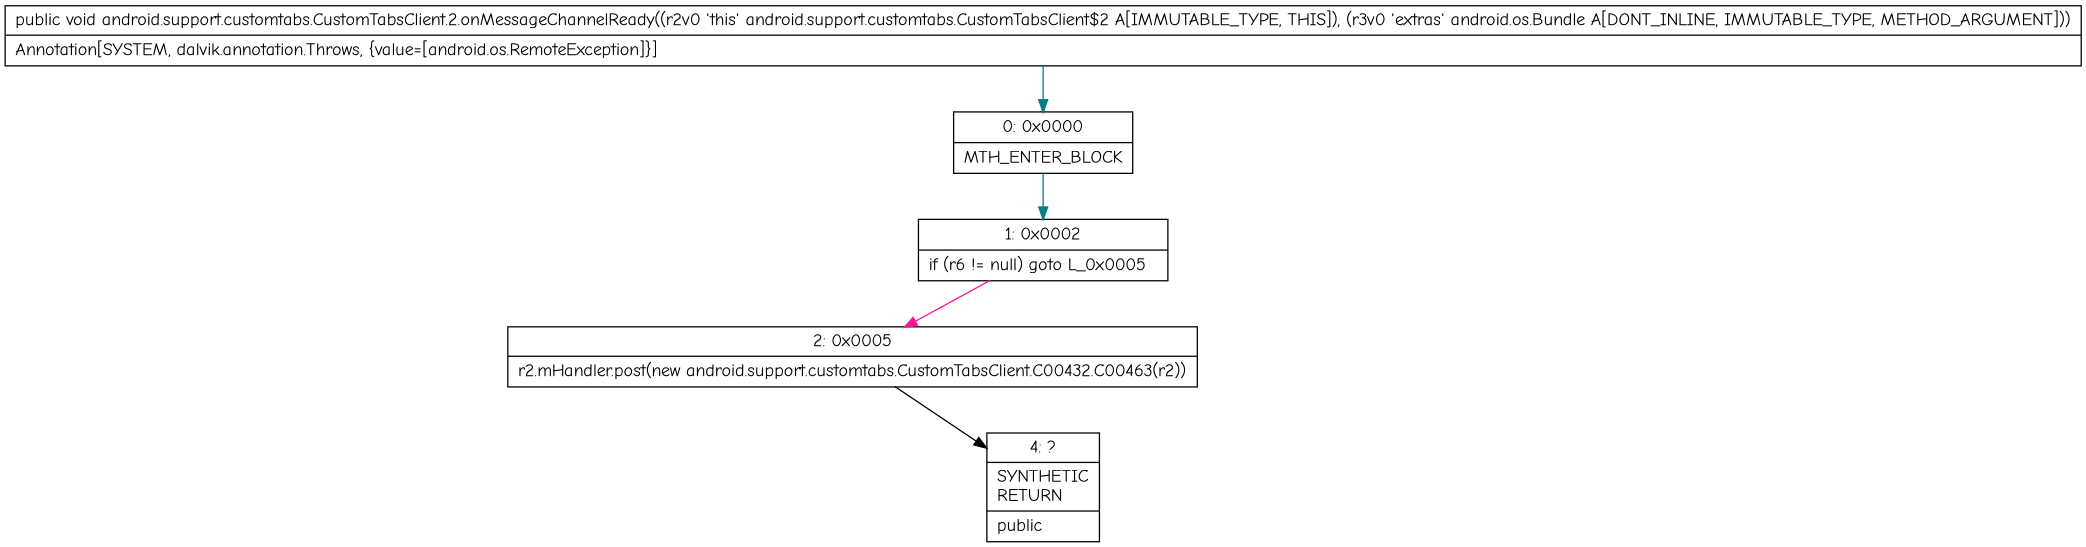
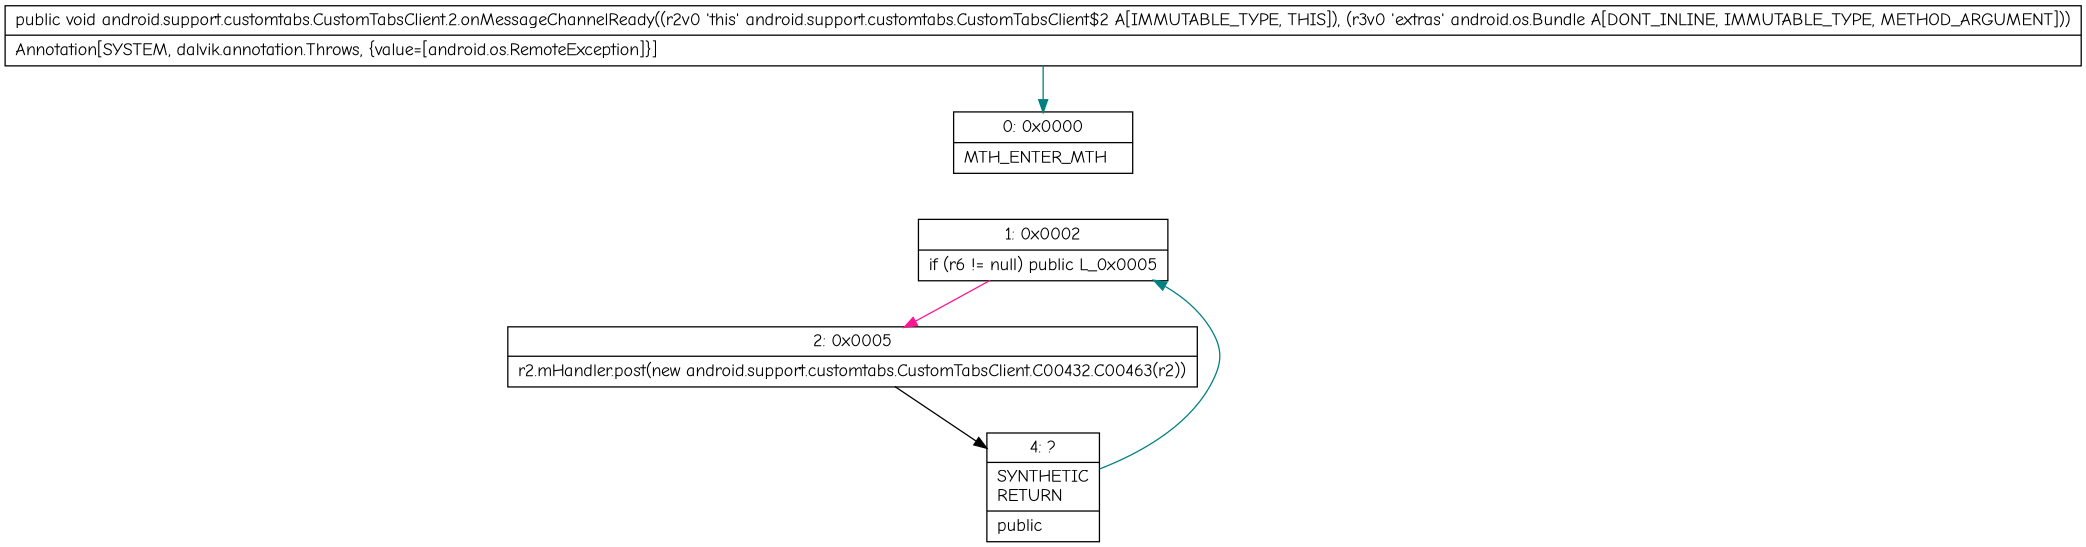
(1043, 157) -> (1035, 157)
(1043, 190) -> (1205, 393)
(1037, 265) -> (1043, 265)
